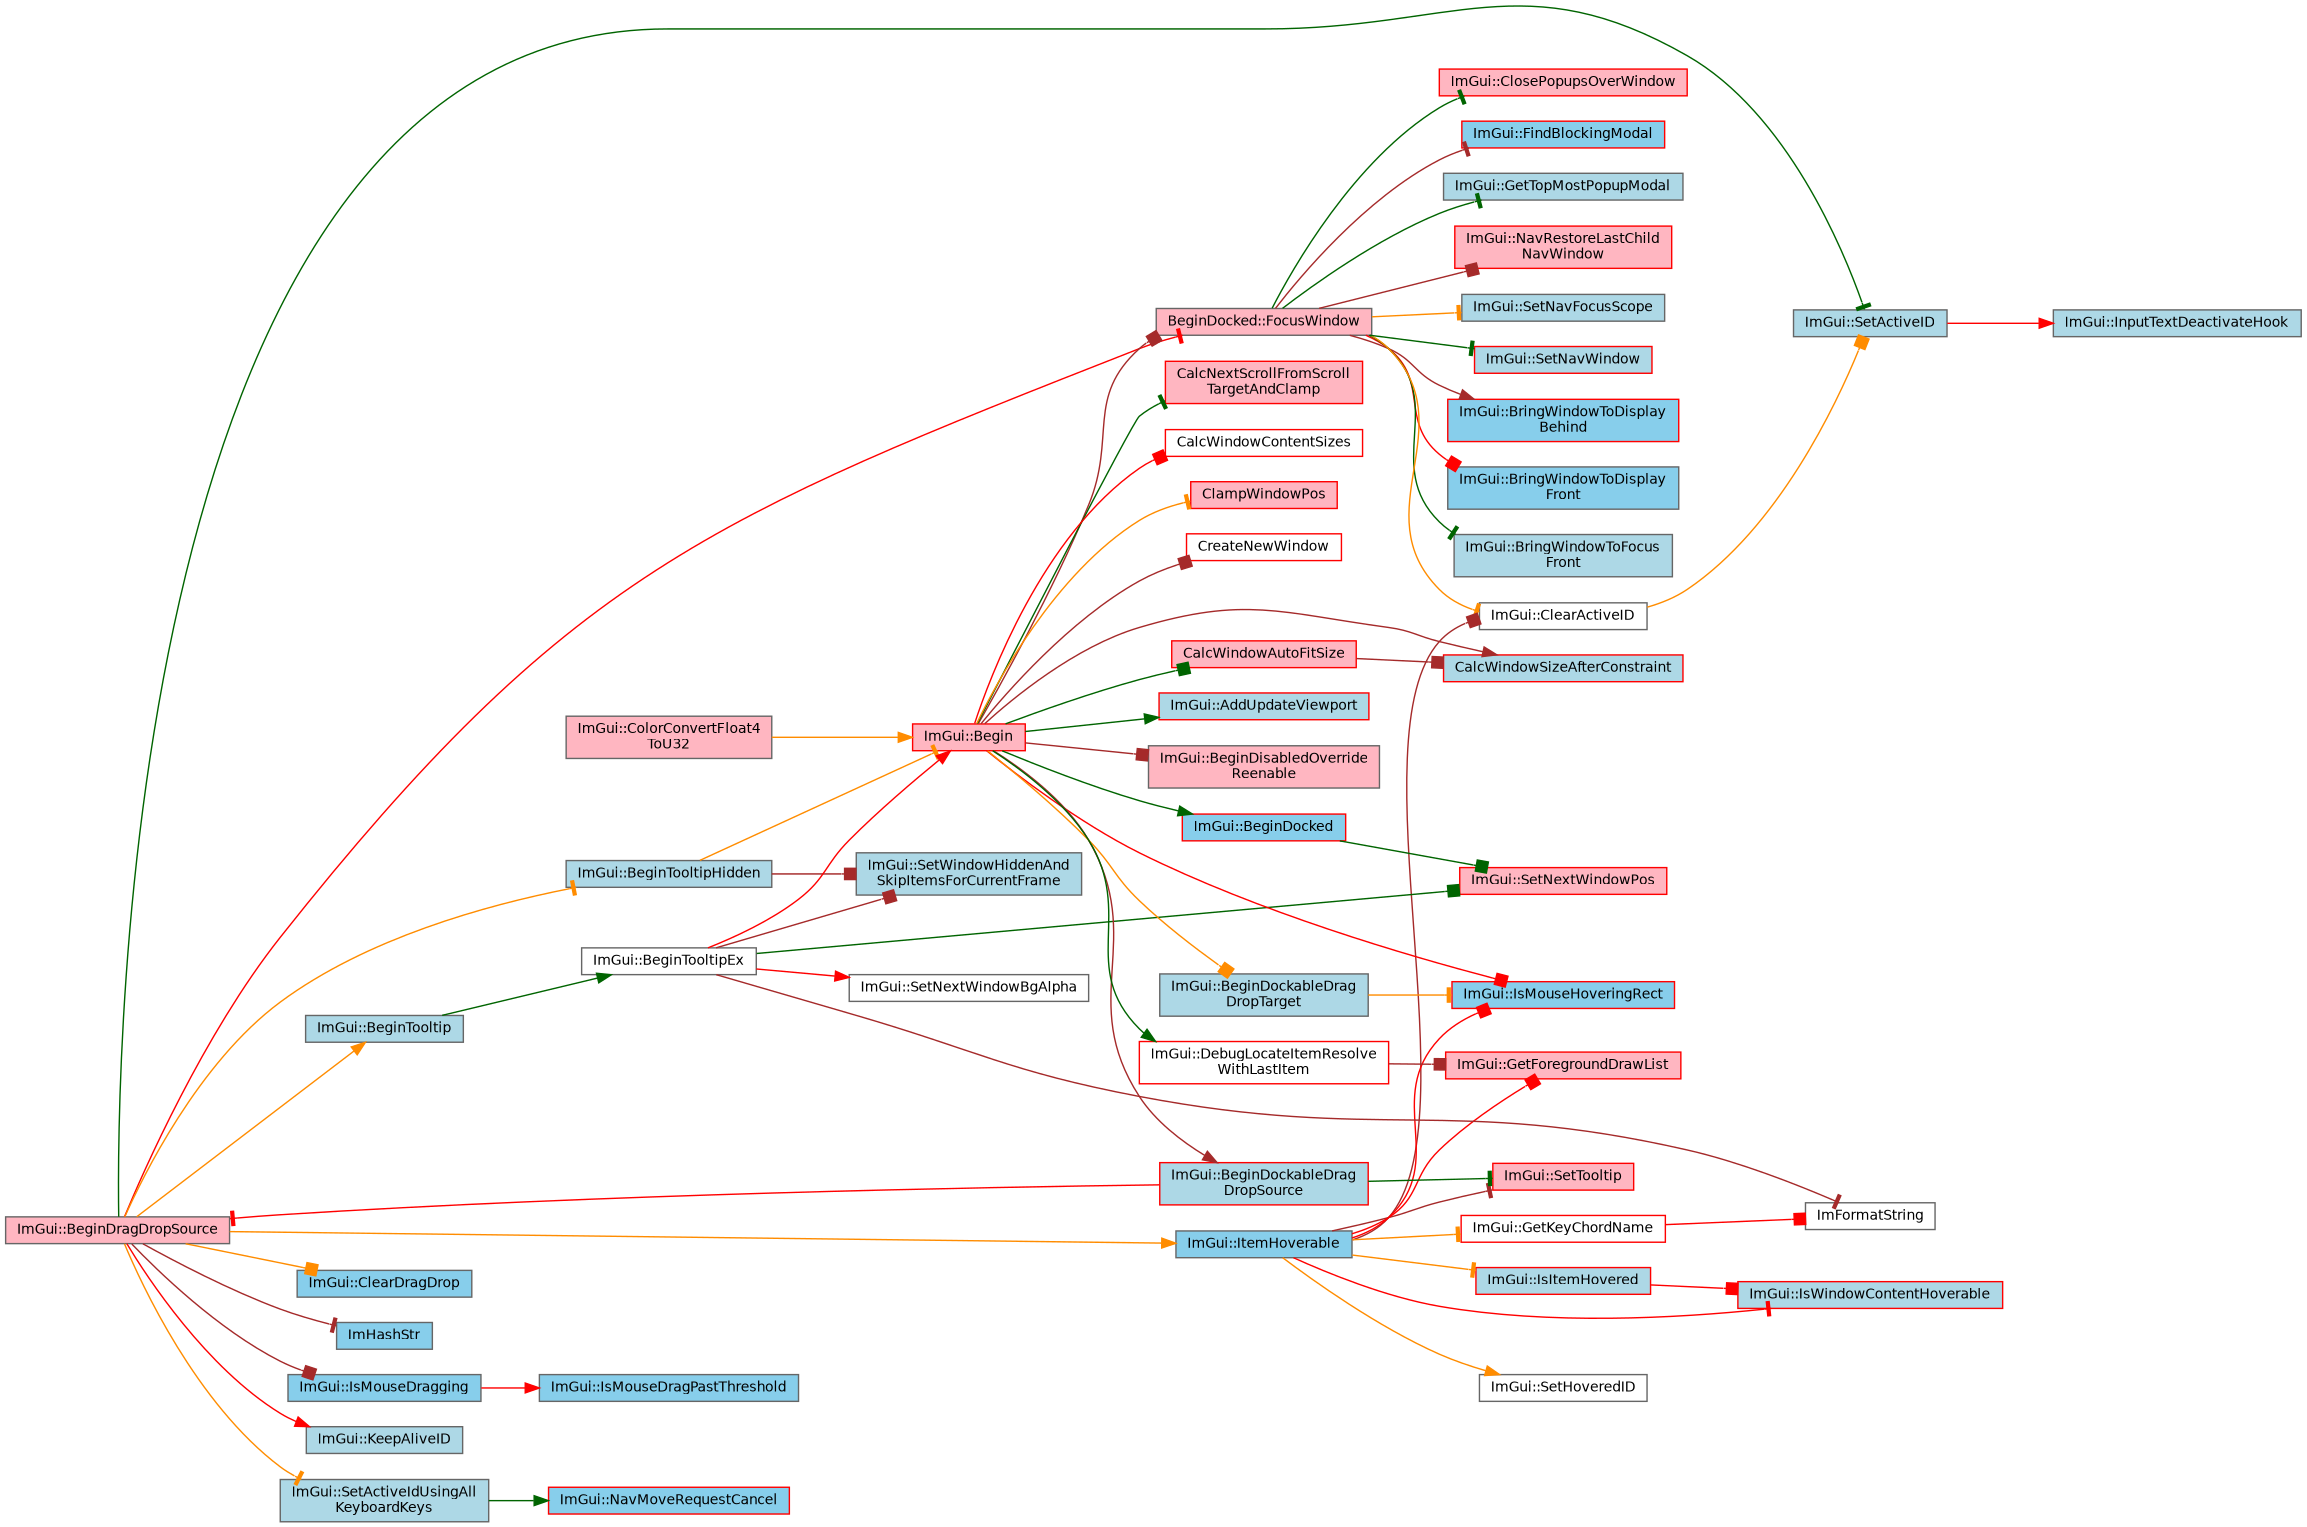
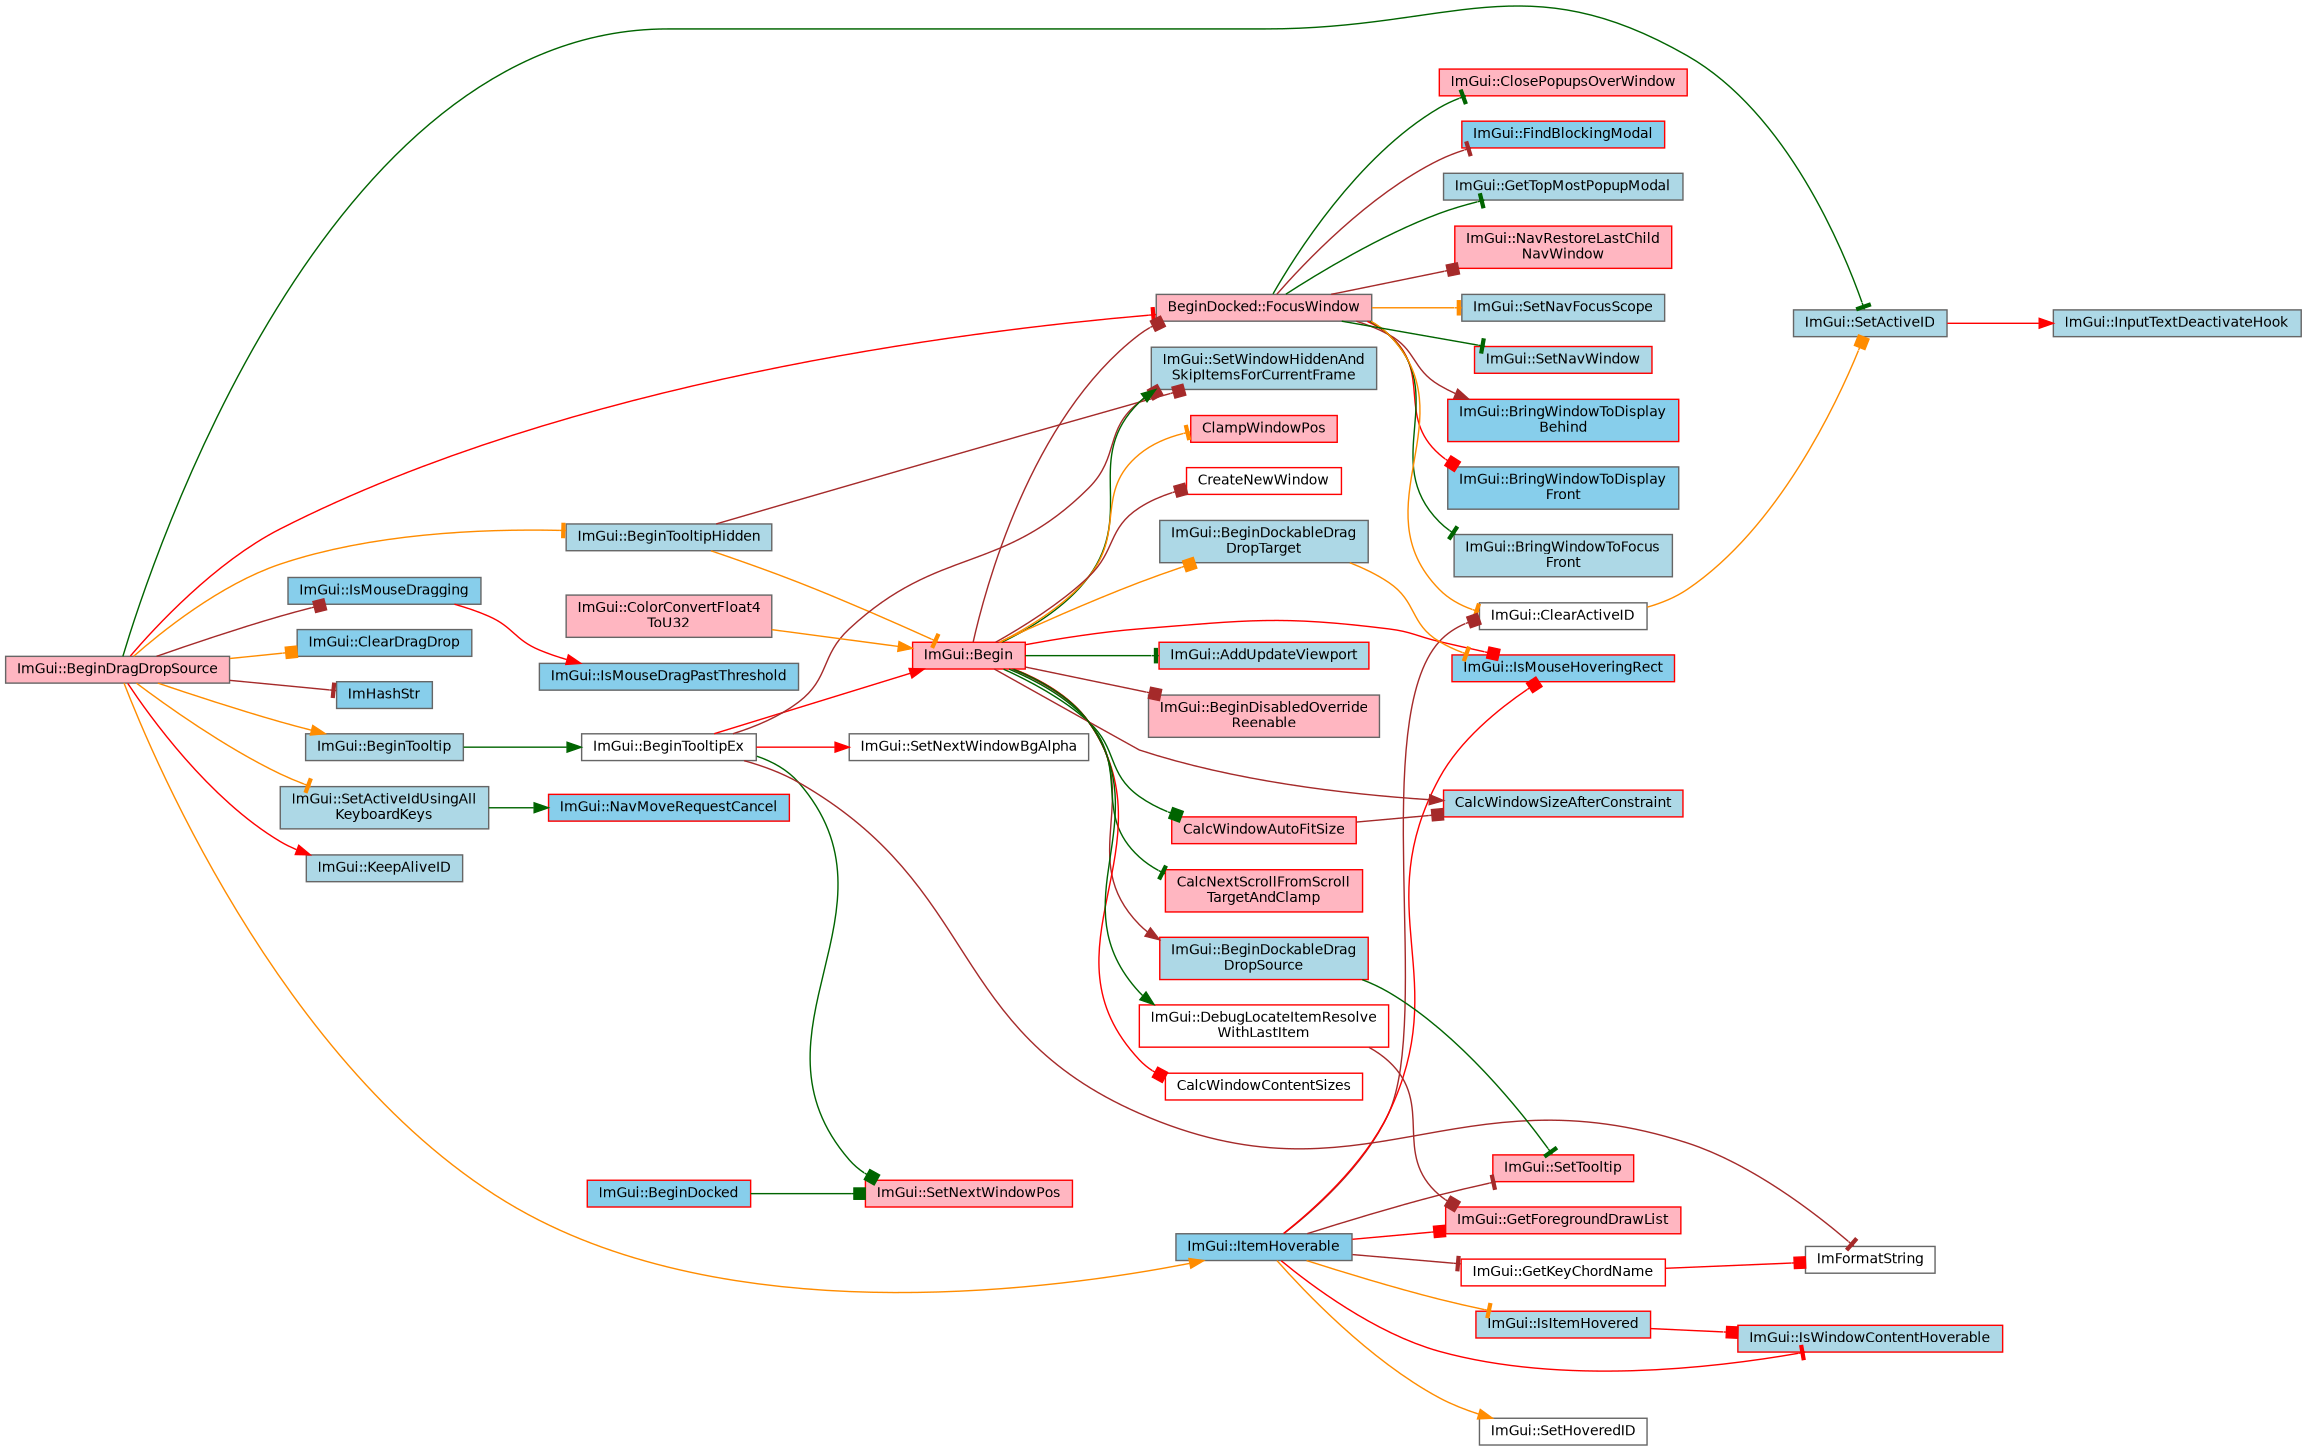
(1085, 725) -> (1088, 656)
(1089, 784) -> (1106, 539)
(698, 1195) -> none
(1403, 1237) -> (1403, 1259)
